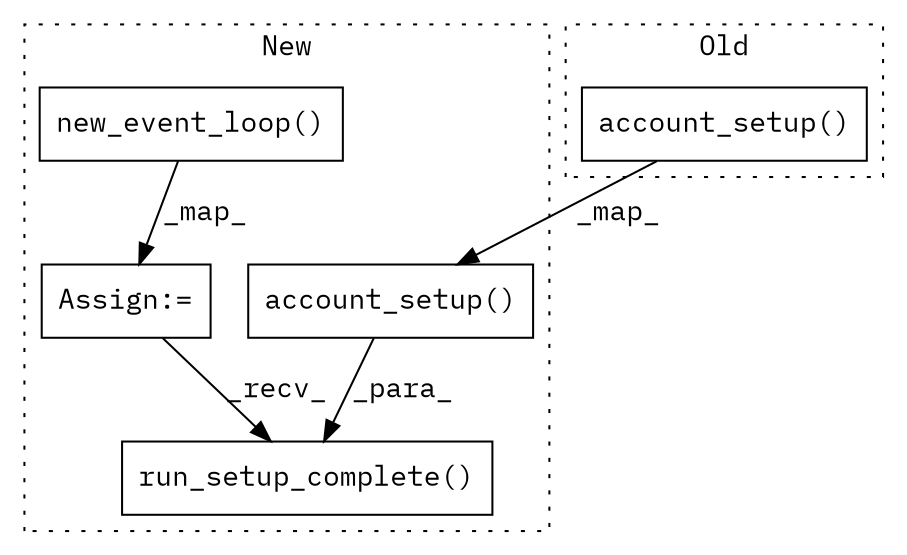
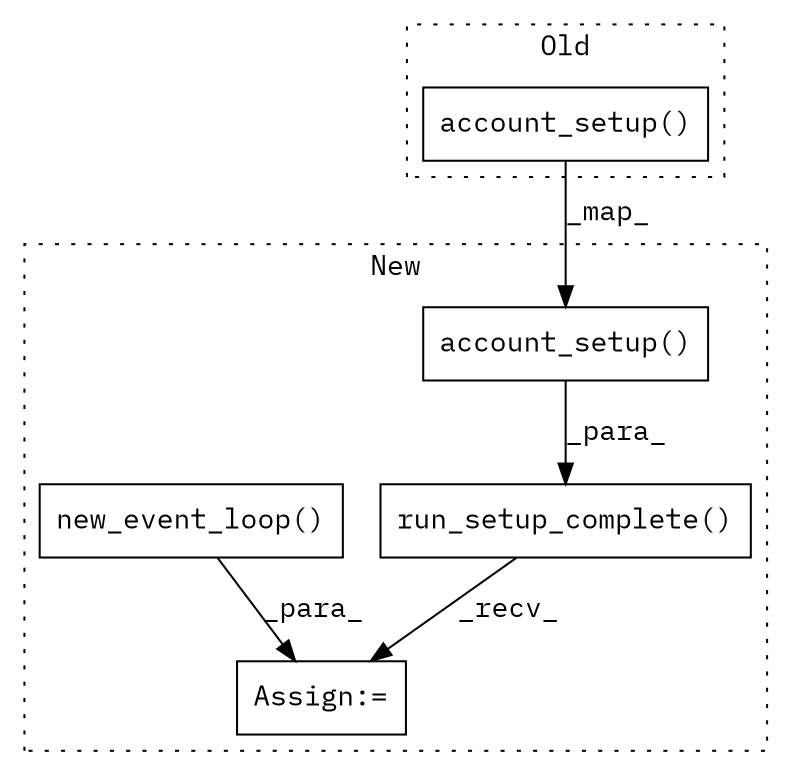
(206, 213) -> (313, 609)
(209, 383) -> (452, 604)
